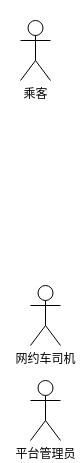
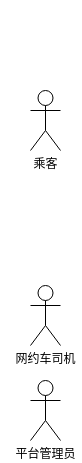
(36, 51) -> (46, 121)
